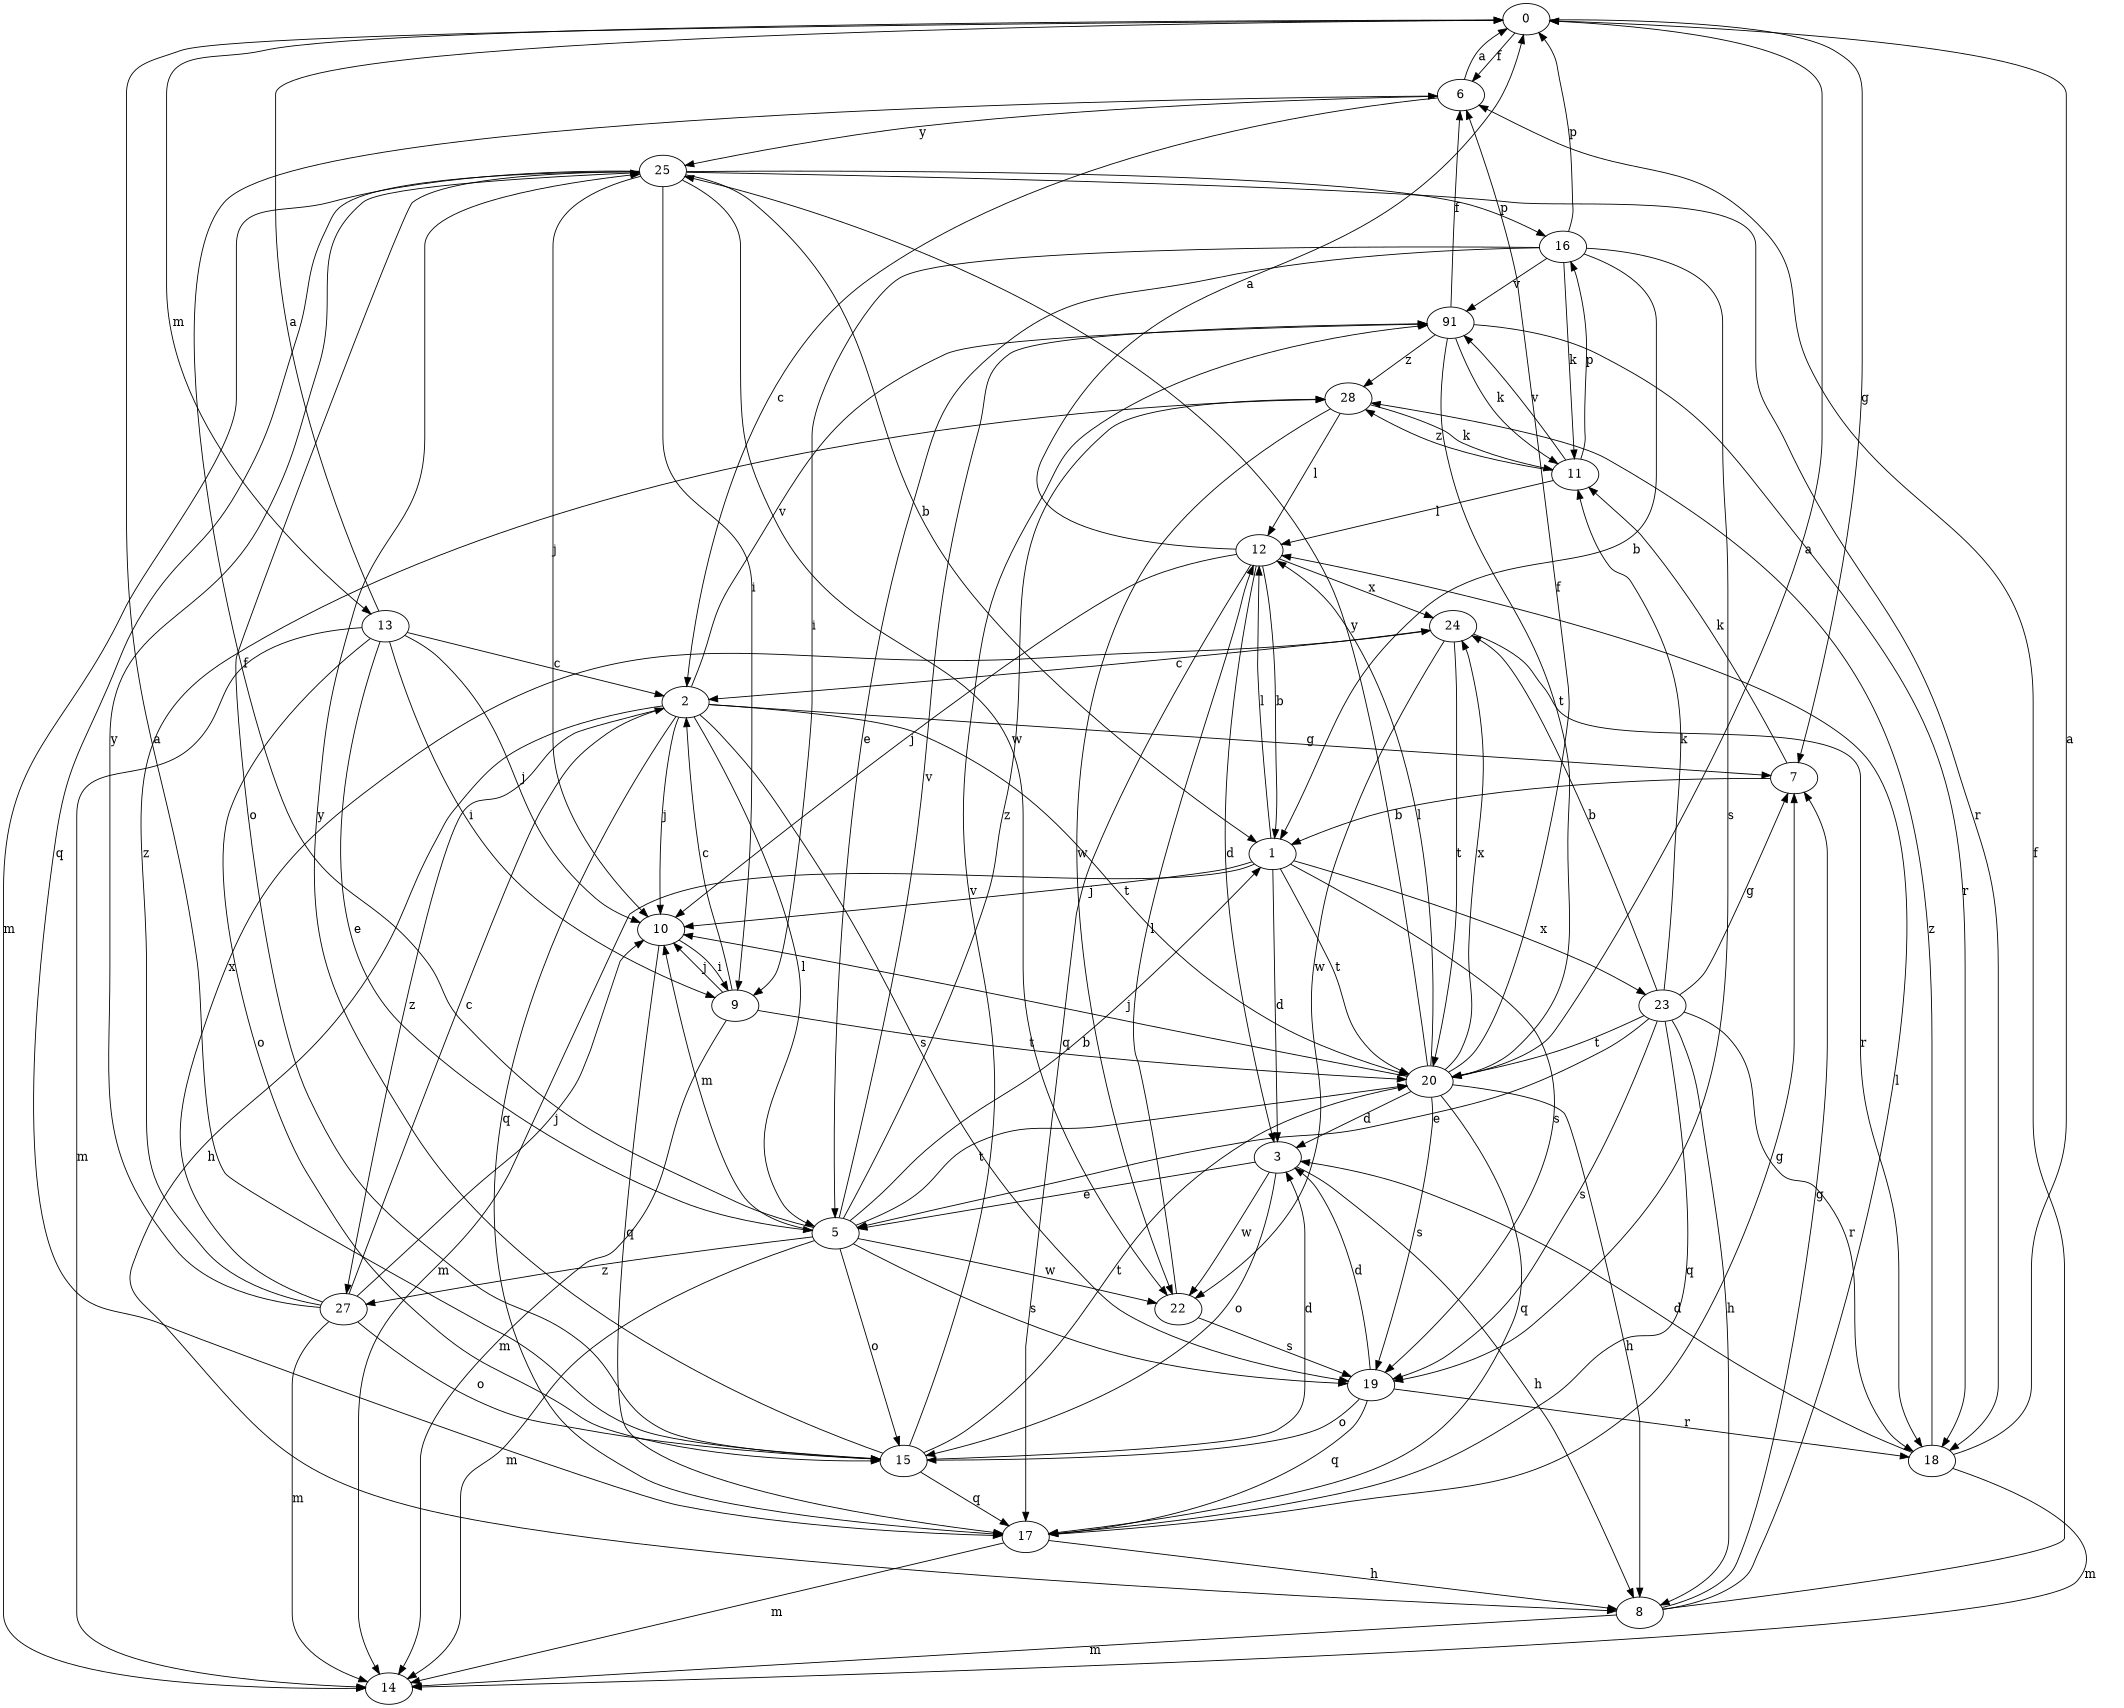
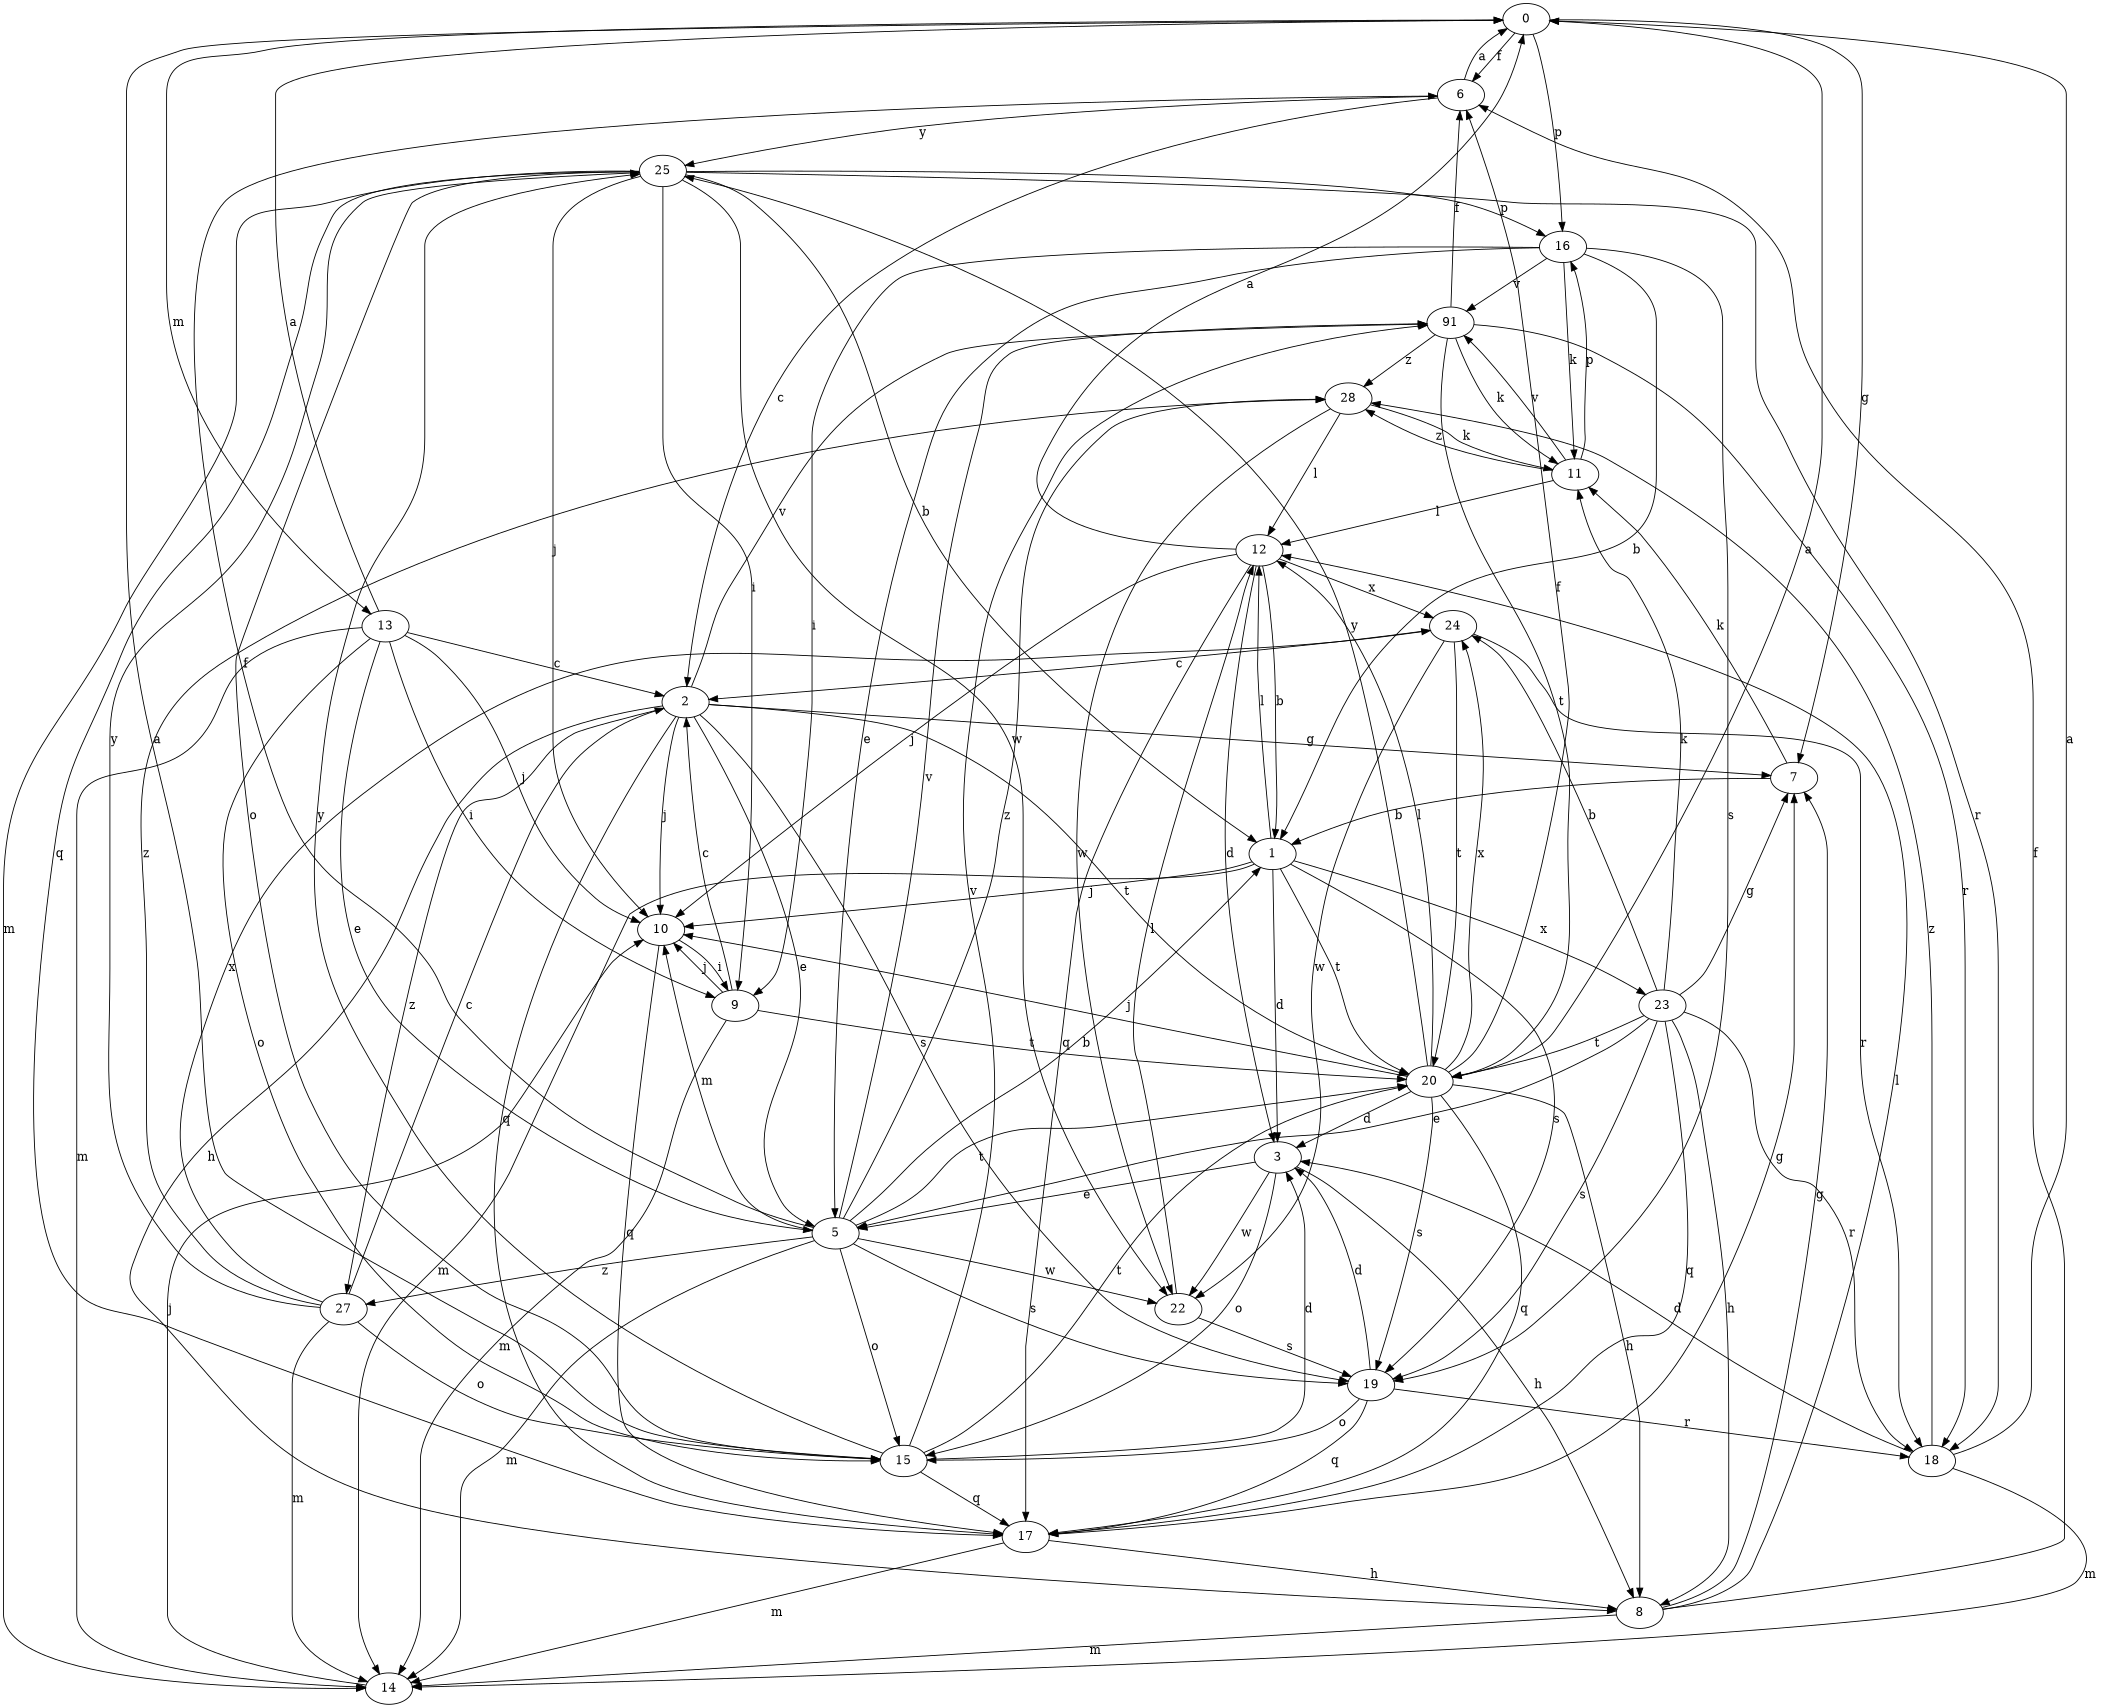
(1569, 134) -> (1553, 127)
(804, 968) -> (804, 968)
(536, 1134) -> (172, 1280)
